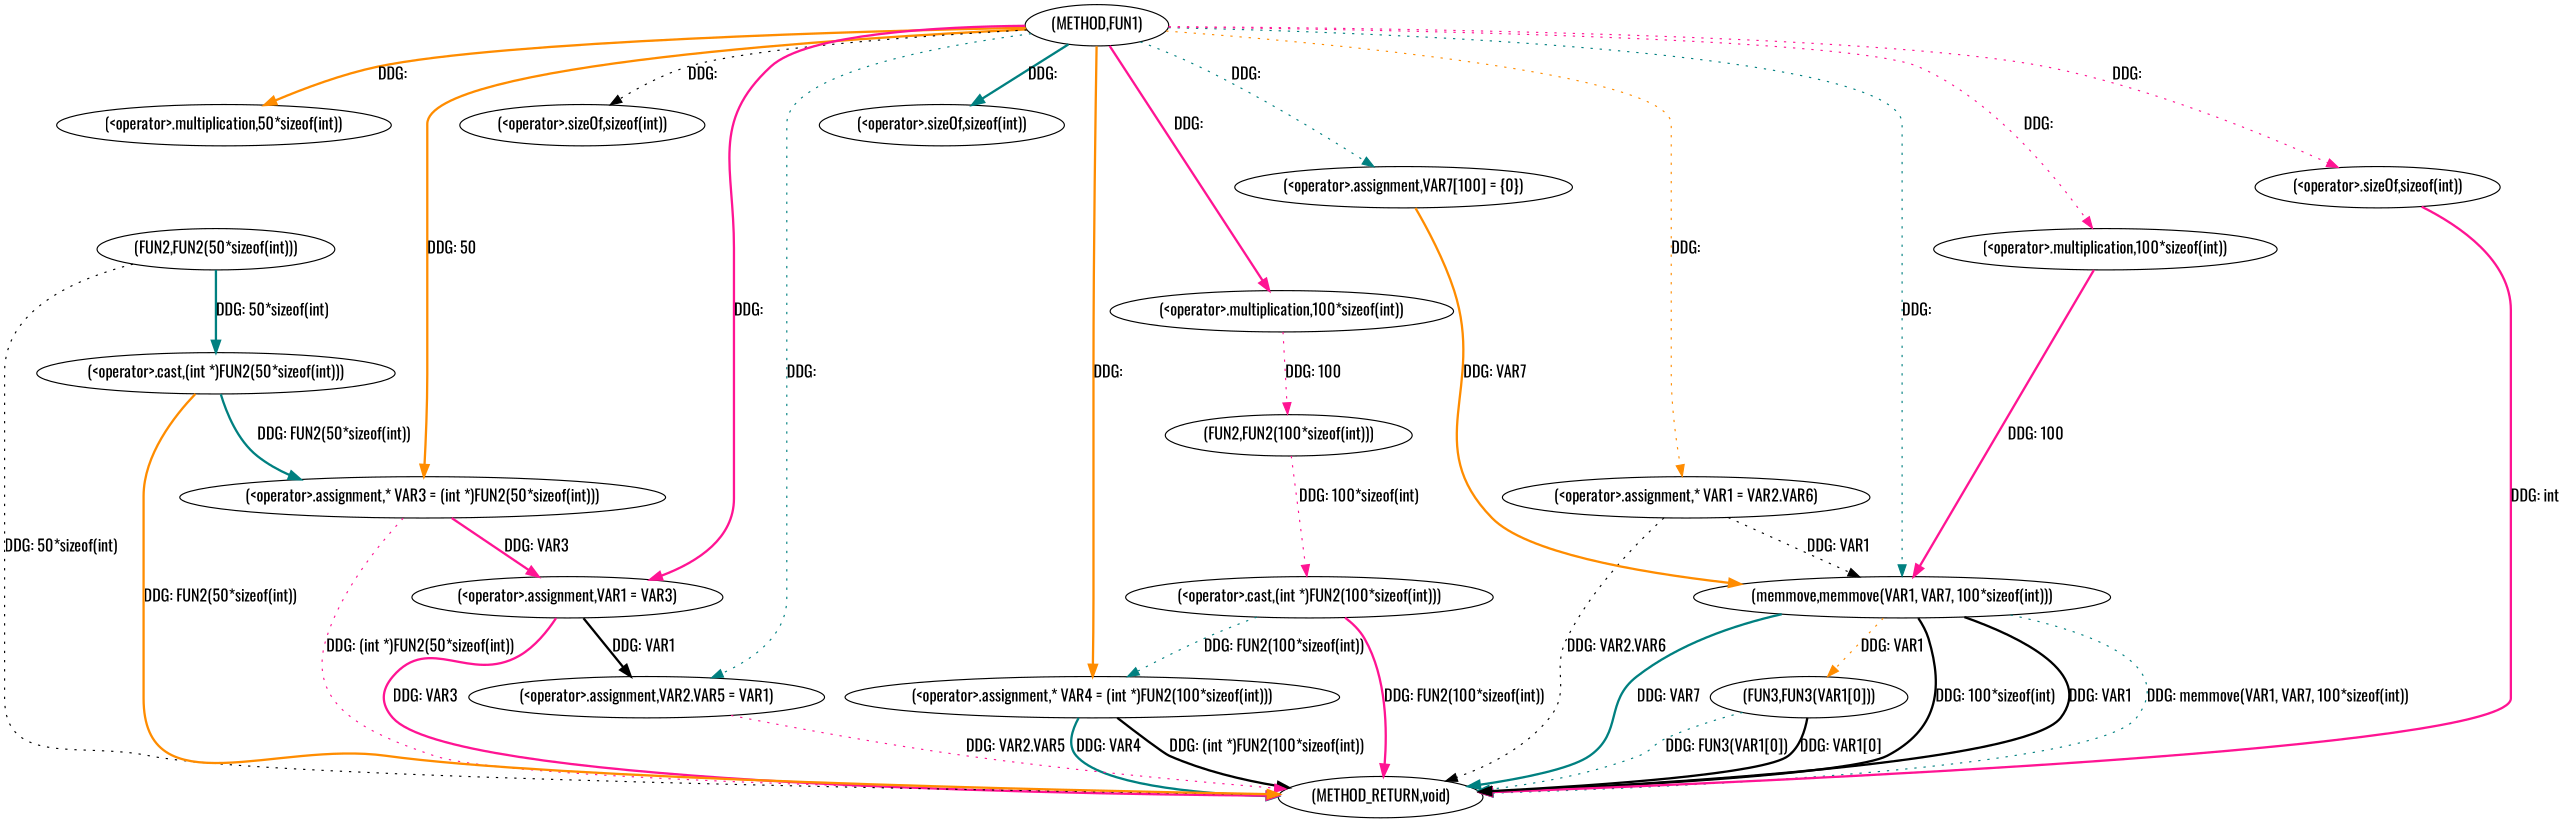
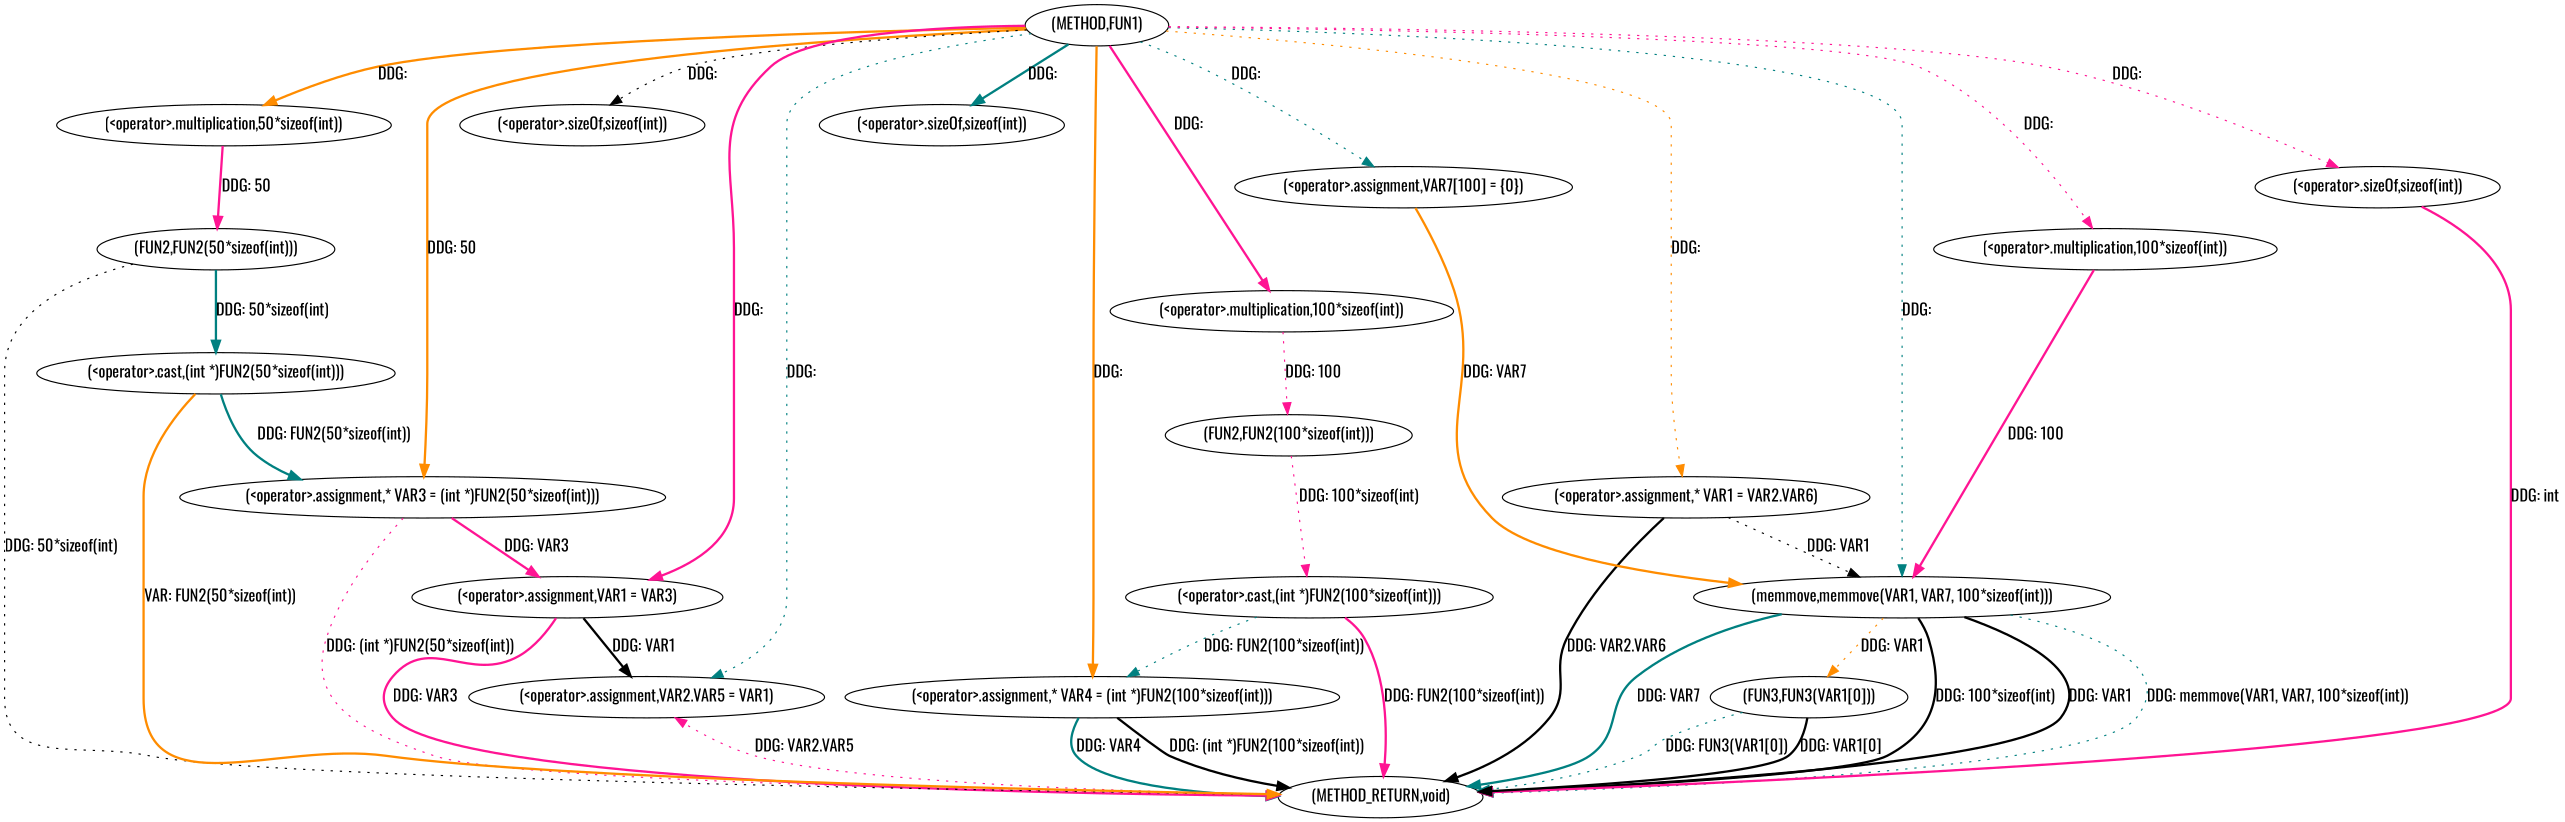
none -> (220, 181)
(221, 597) -> (221, 597)
(1561, 657) -> (1561, 657)
(1002, 760) -> (917, 779)
